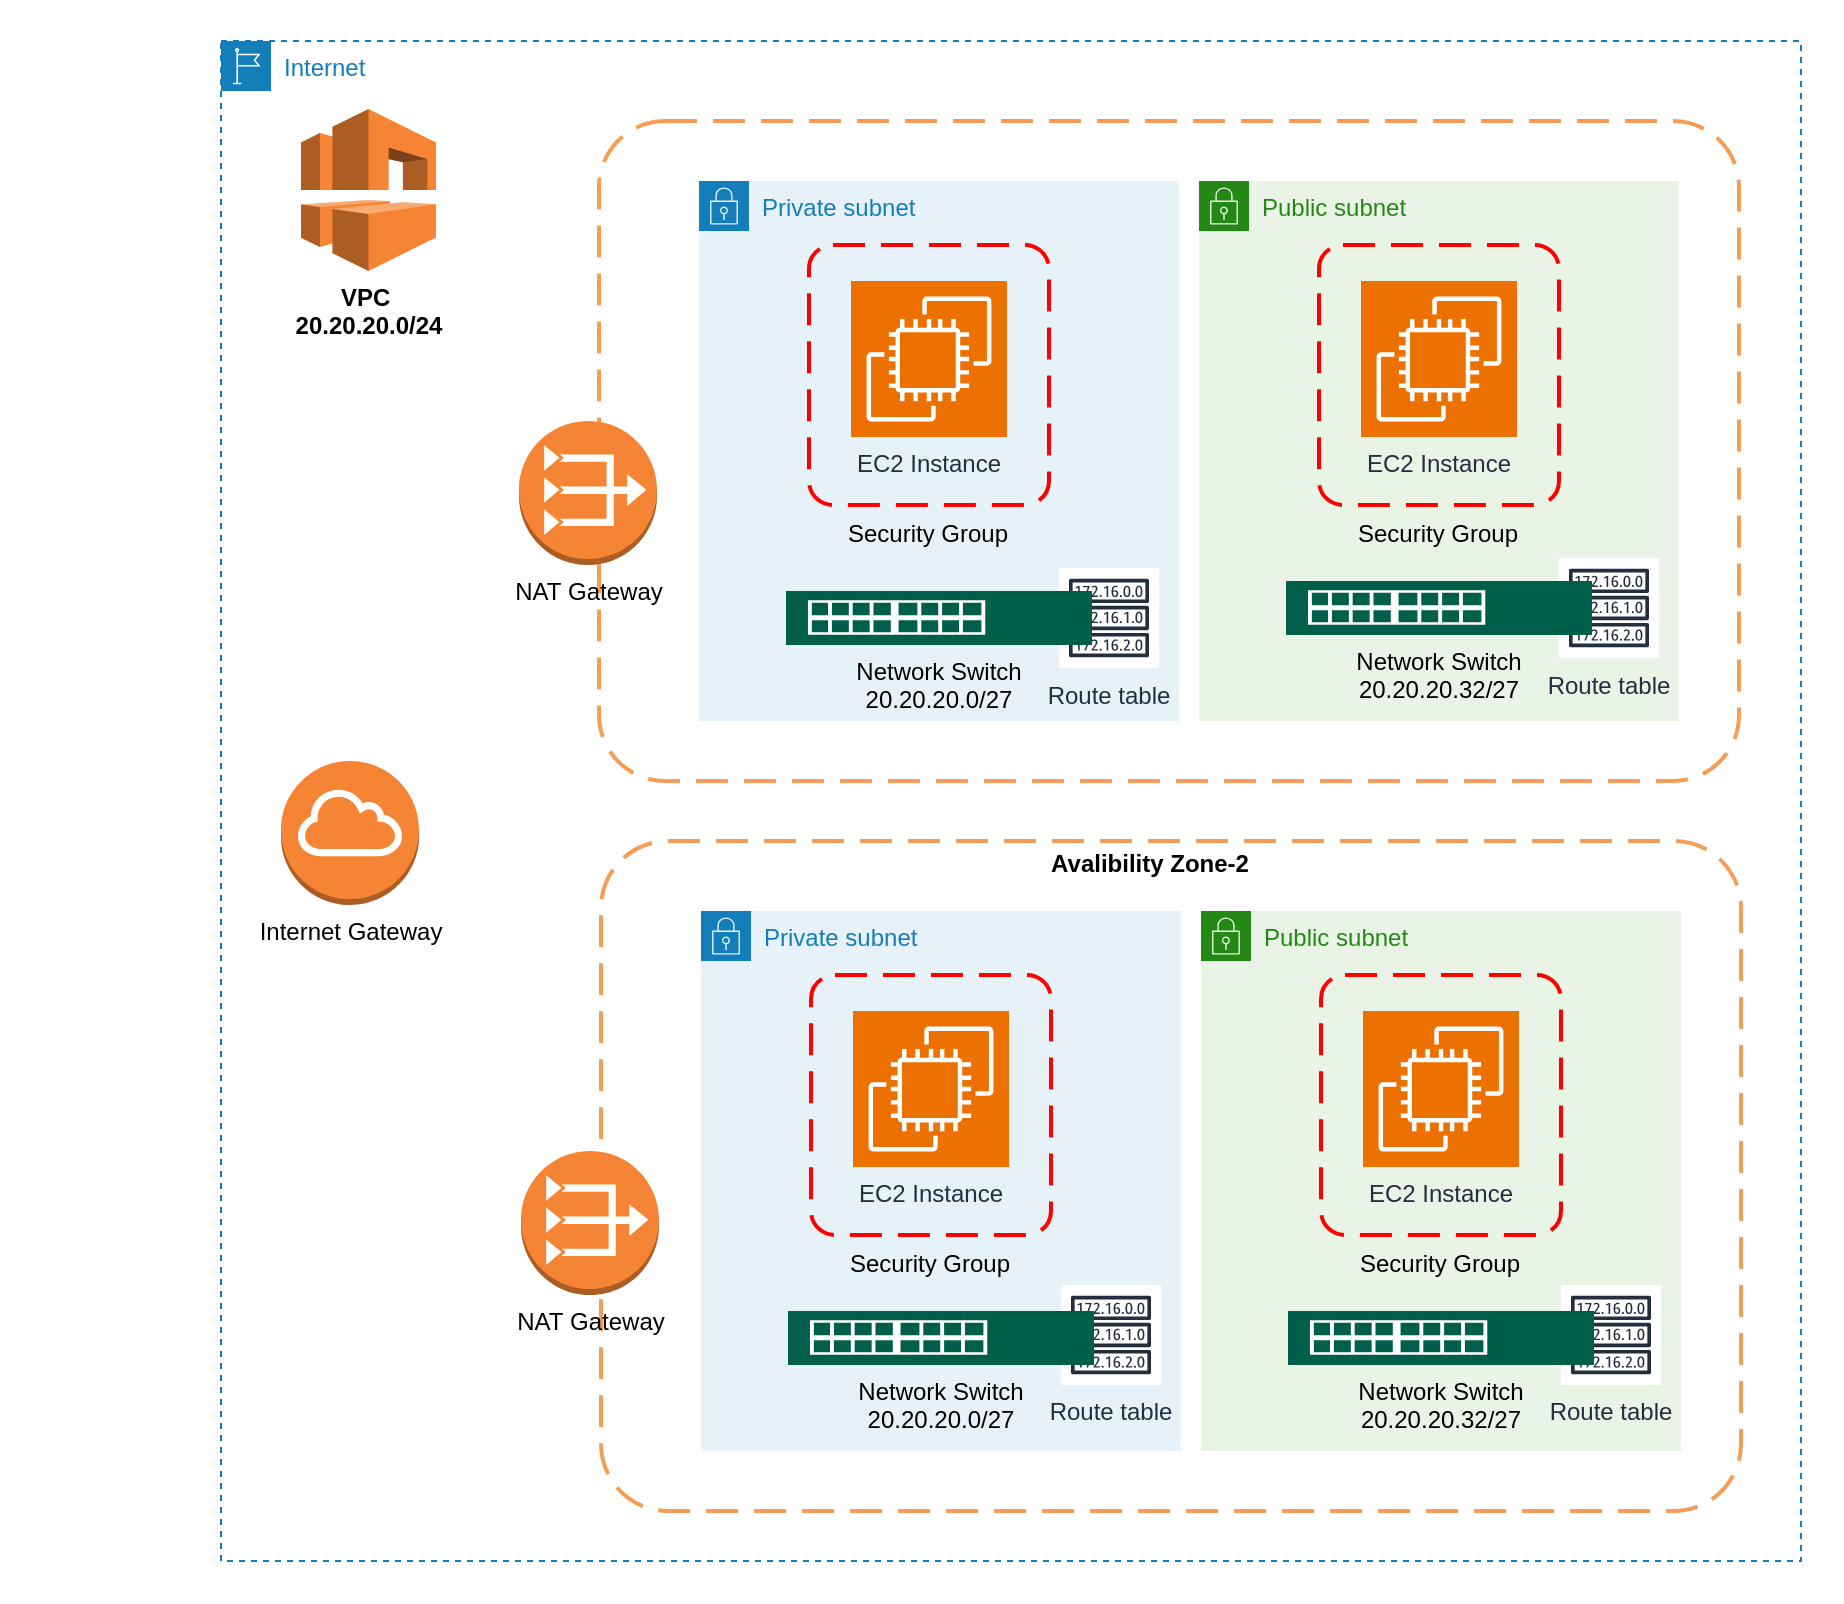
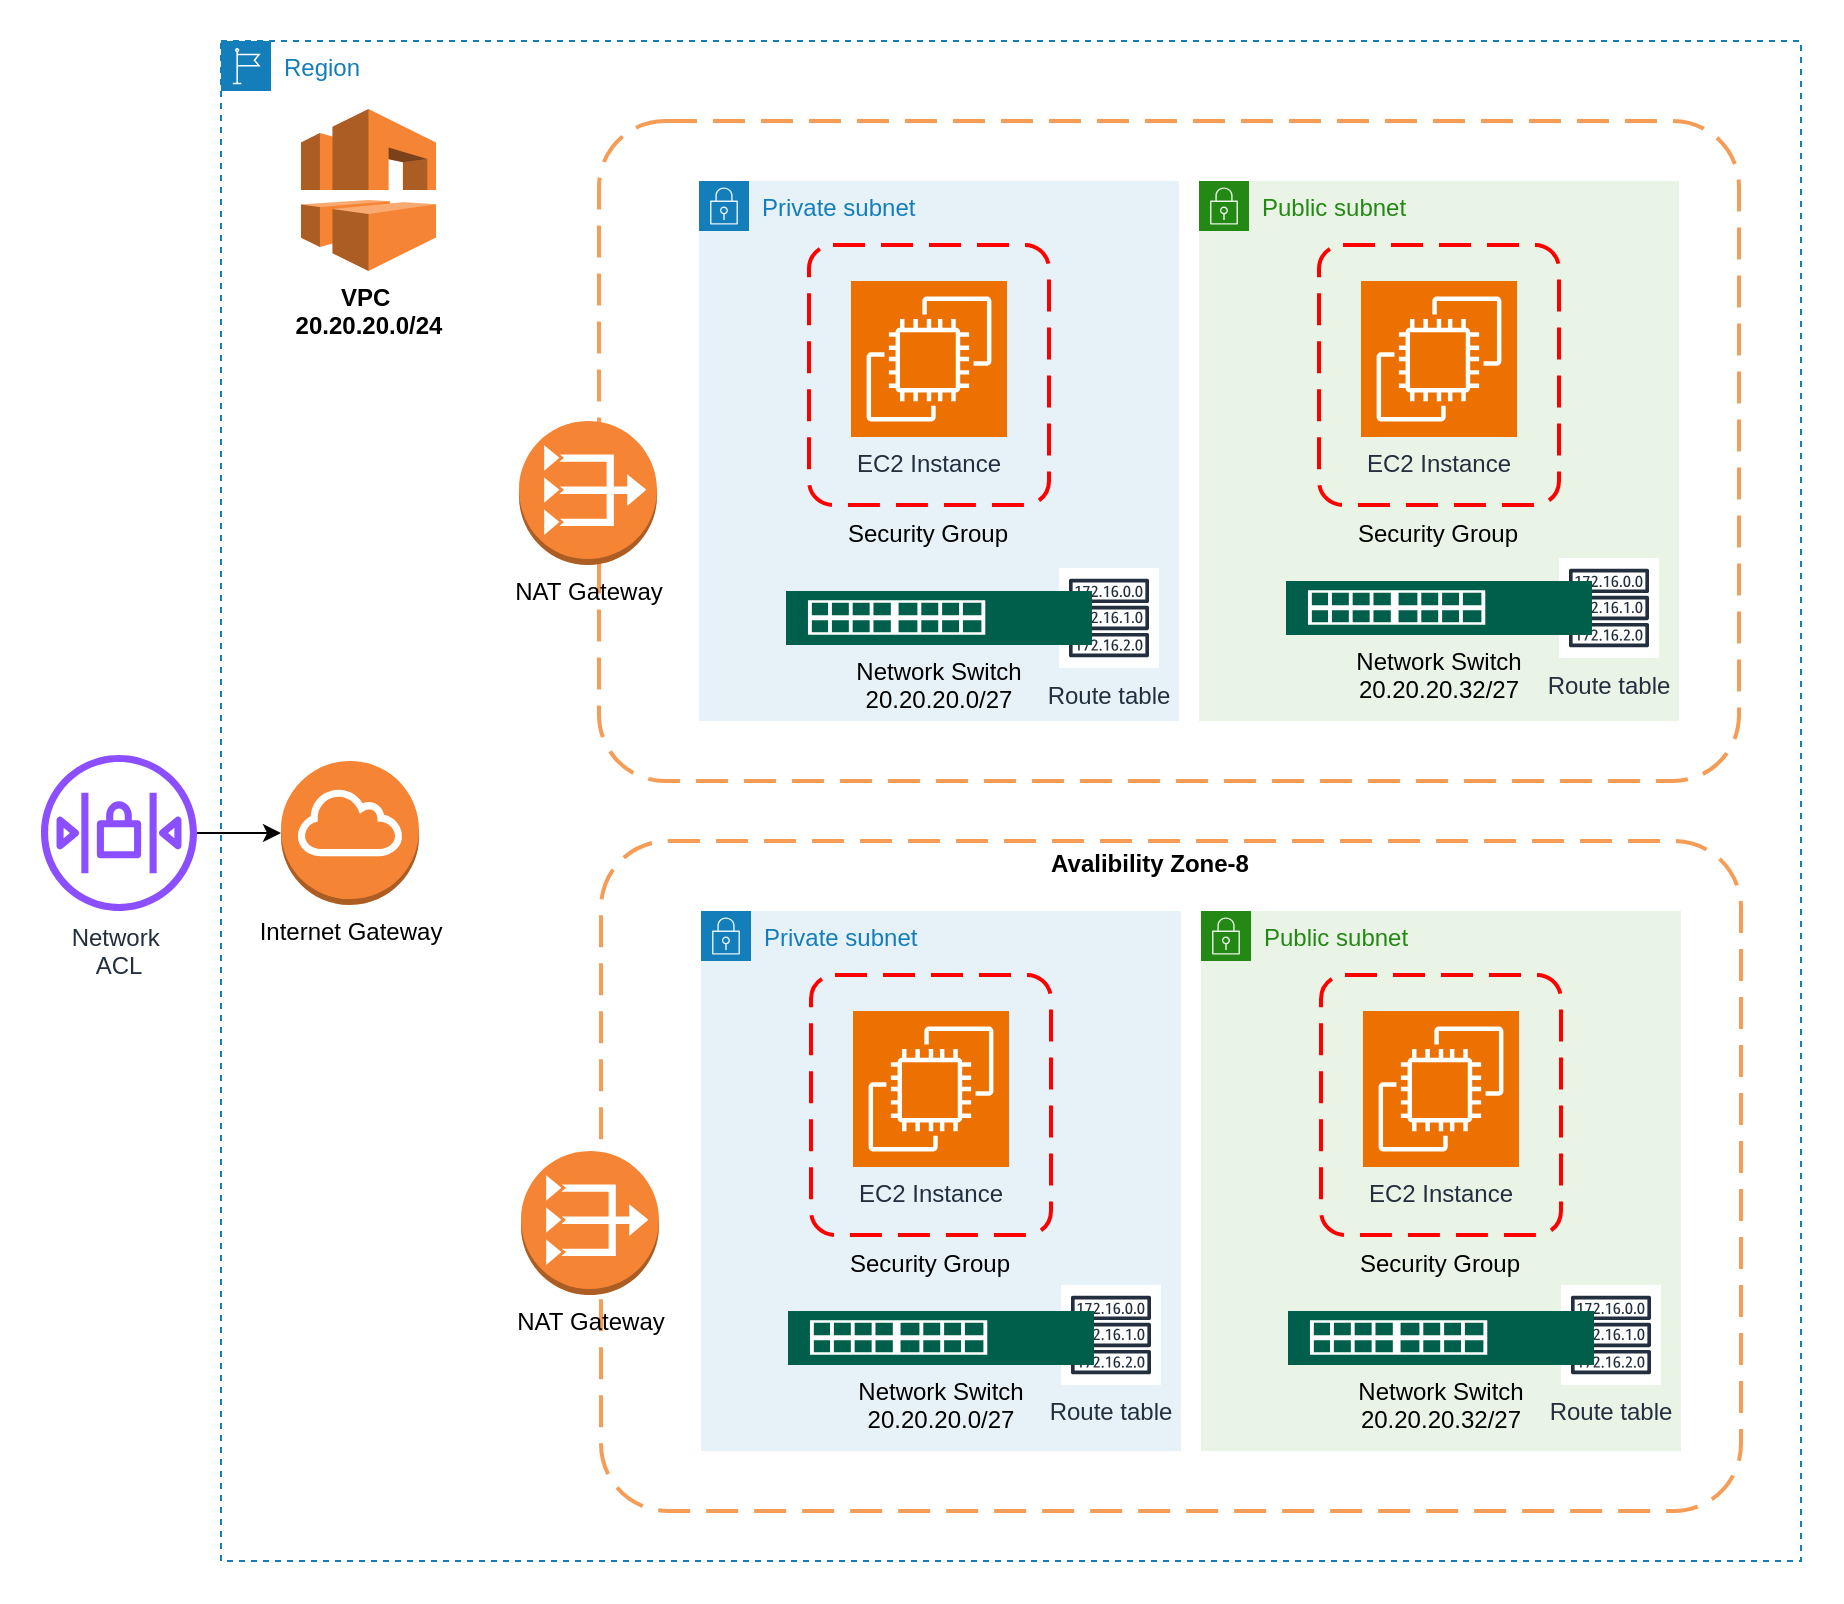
(339, 69) -> (322, 69)
none -> (119, 833)
none -> (232, 833)
(1151, 865) -> (1151, 865)
